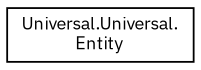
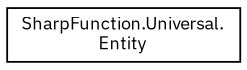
(100, 35) -> (124, 35)
